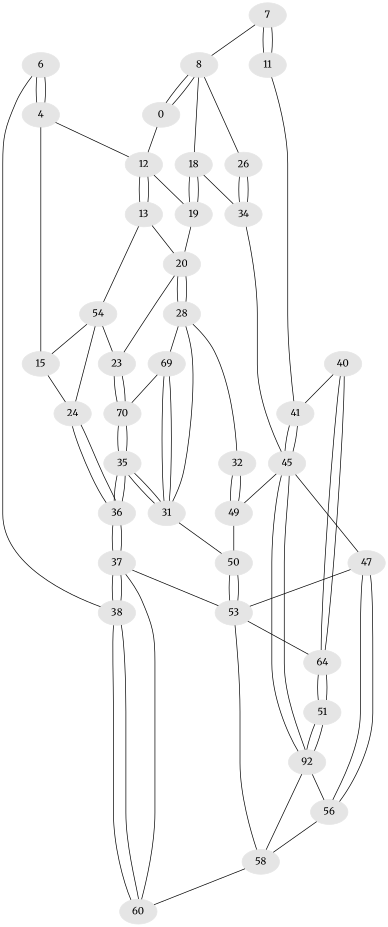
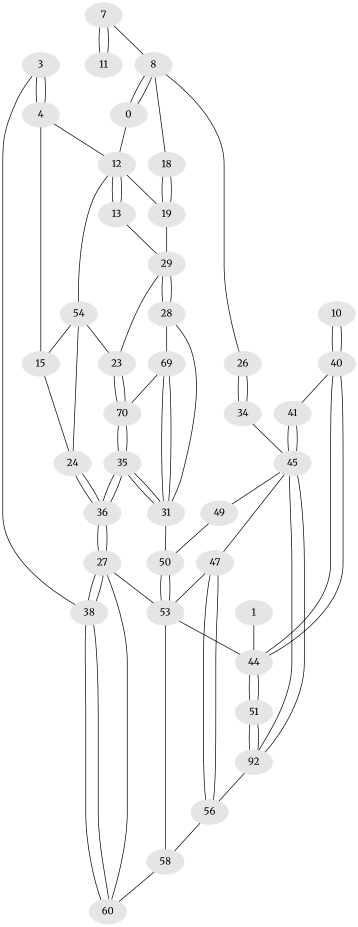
(41, 65) -> (41, 65)
(218, 189) -> none
(288, 238) -> none
(121, 264) -> (83, 236)
(182, 264) -> (167, 264)
none -> (337, 314)
(237, 463) -> none
(117, 563) -> (102, 563)
none -> (254, 613)
(322, 663) -> (254, 663)
(284, 812) -> none
